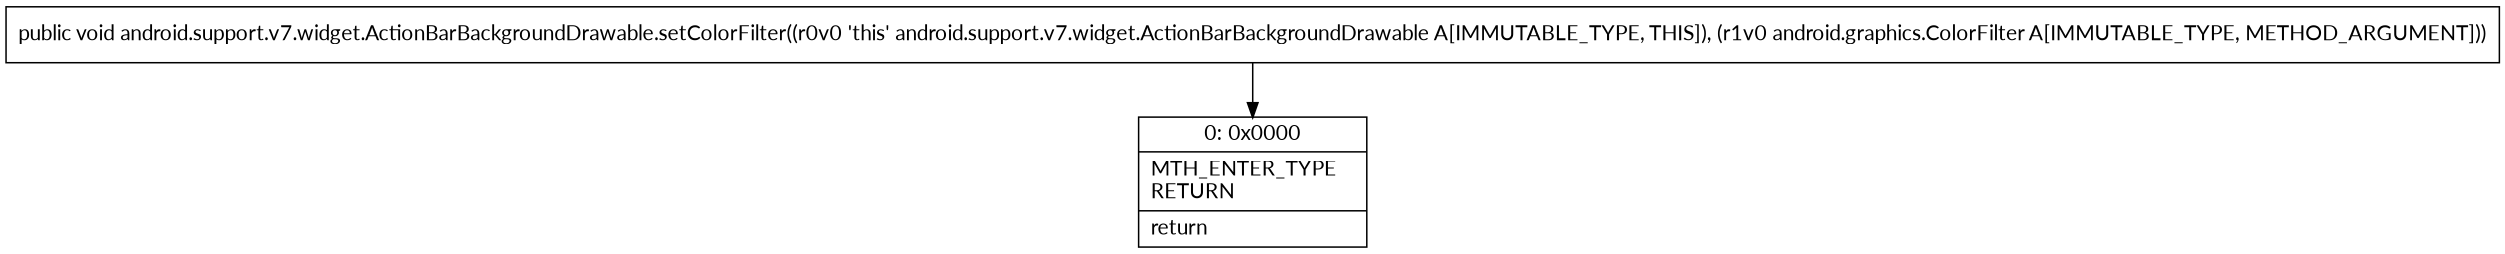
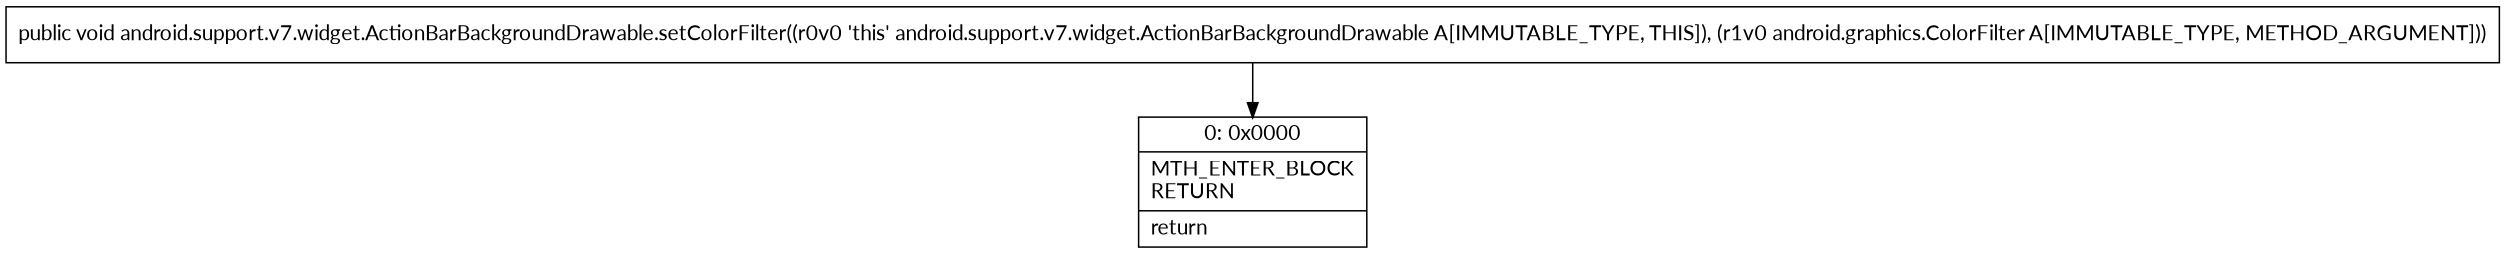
(1244, 169) -> (1253, 169)
